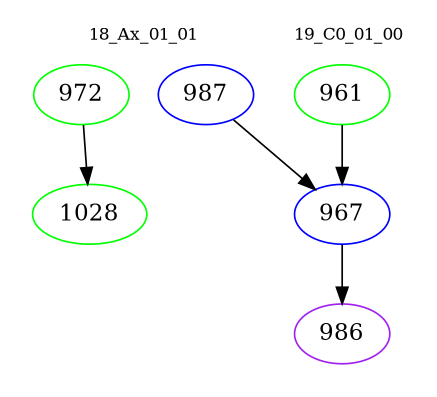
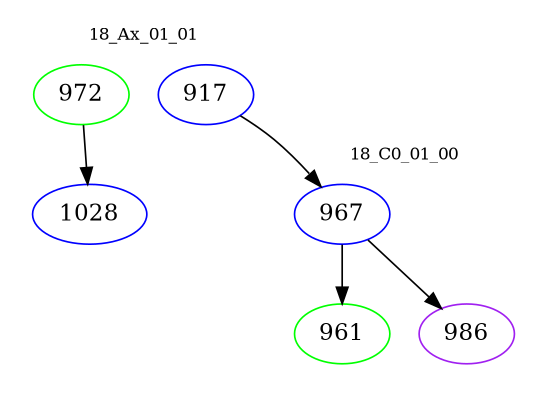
(349, 36) -> (404, 155)
(206, 95) -> (206, 95)
(342, 146) -> (342, 266)
(90, 214) -> (90, 214)
